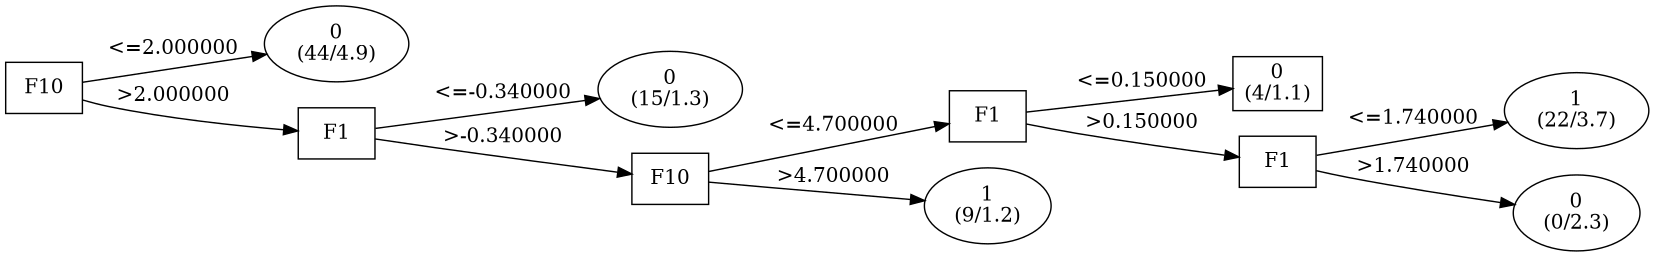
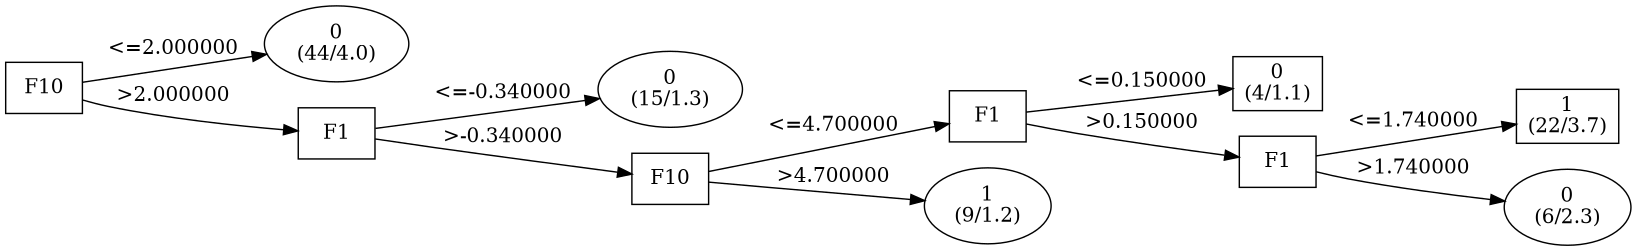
(337, 44) -> (337, 44)
(1577, 111) -> (1568, 116)
(1577, 213) -> (1568, 207)
